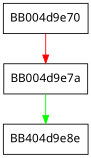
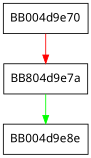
(46, 79) -> (46, 79)
(46, 139) -> (46, 139)
